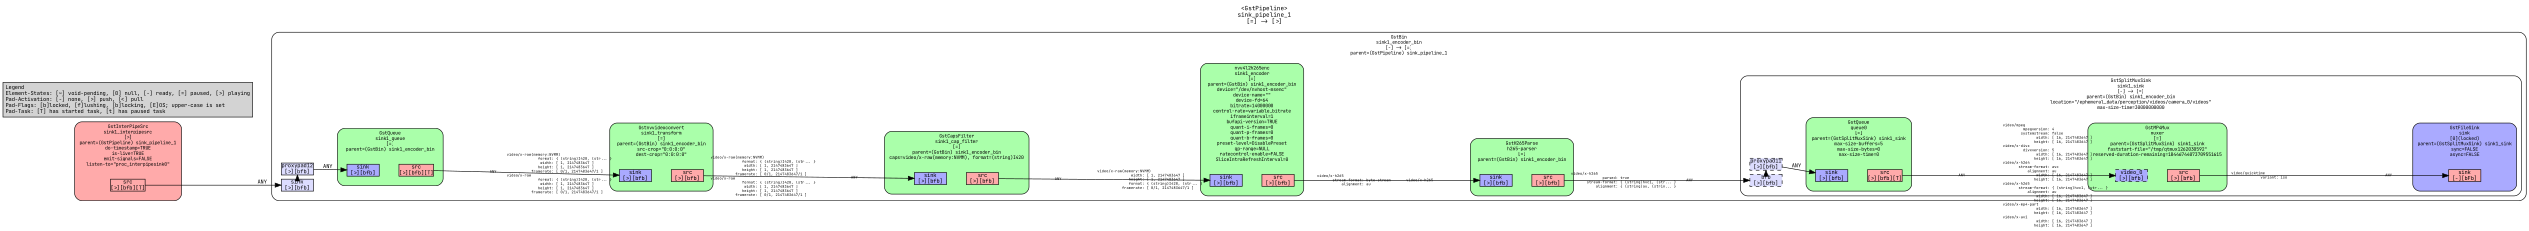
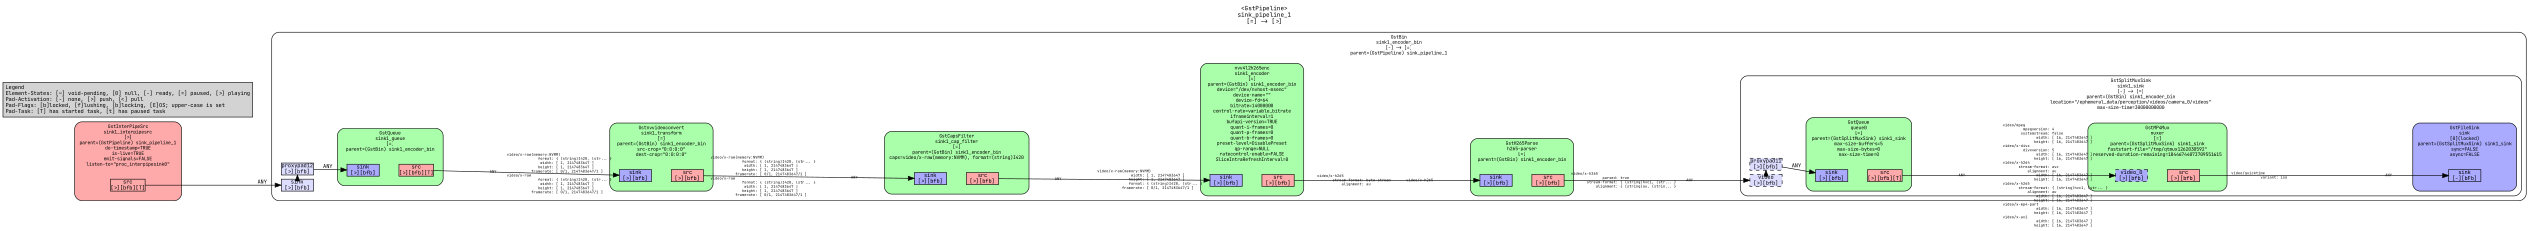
(2465, 176) -> (2465, 176)
(1766, 180) -> (1766, 180)
